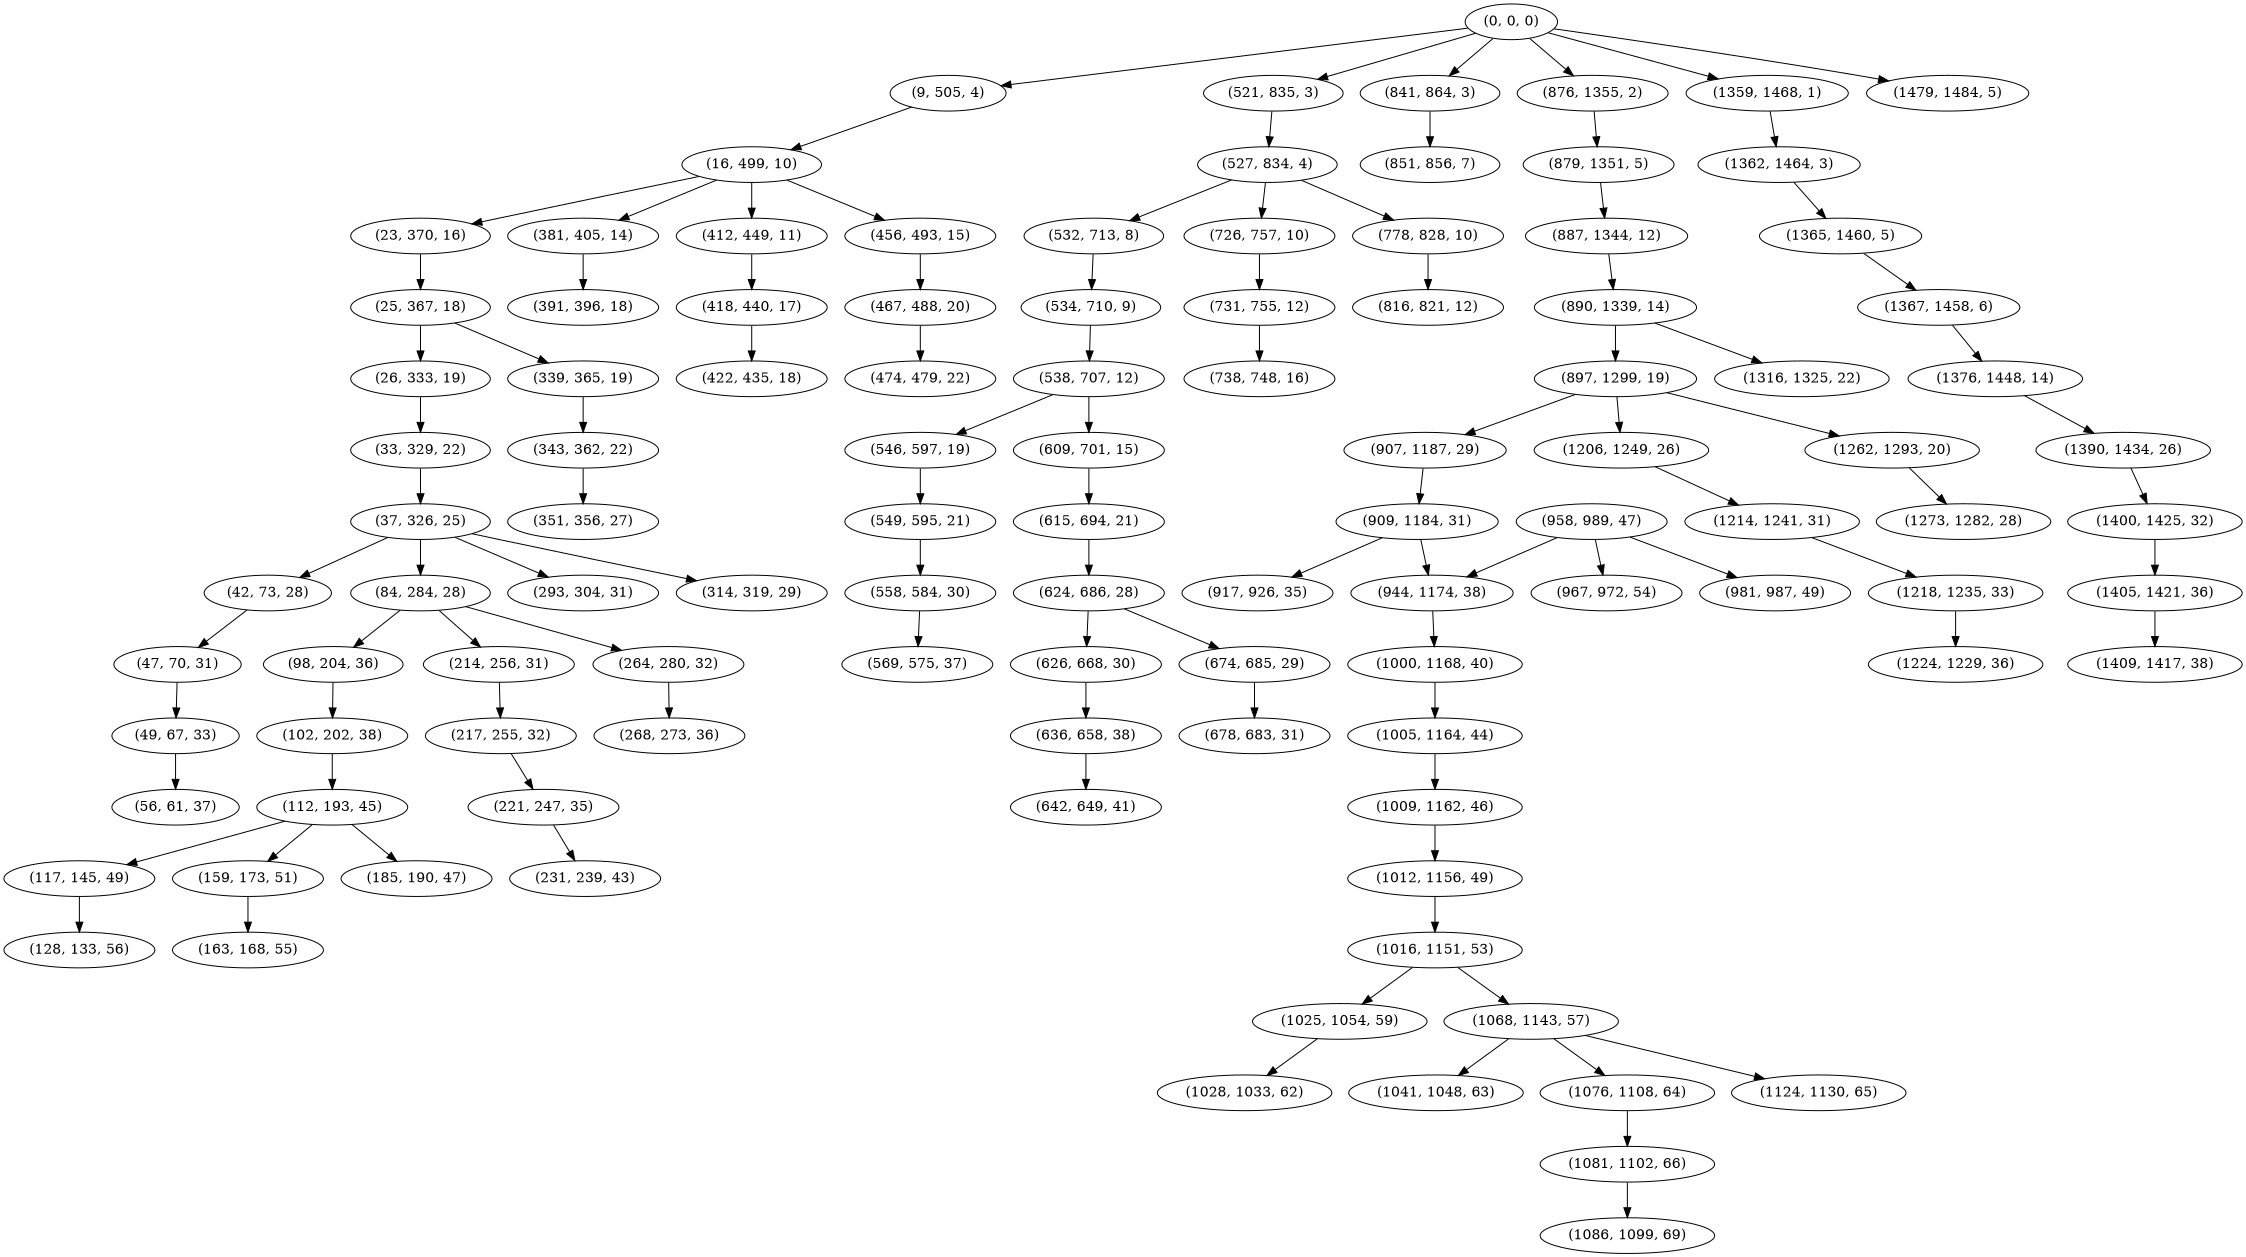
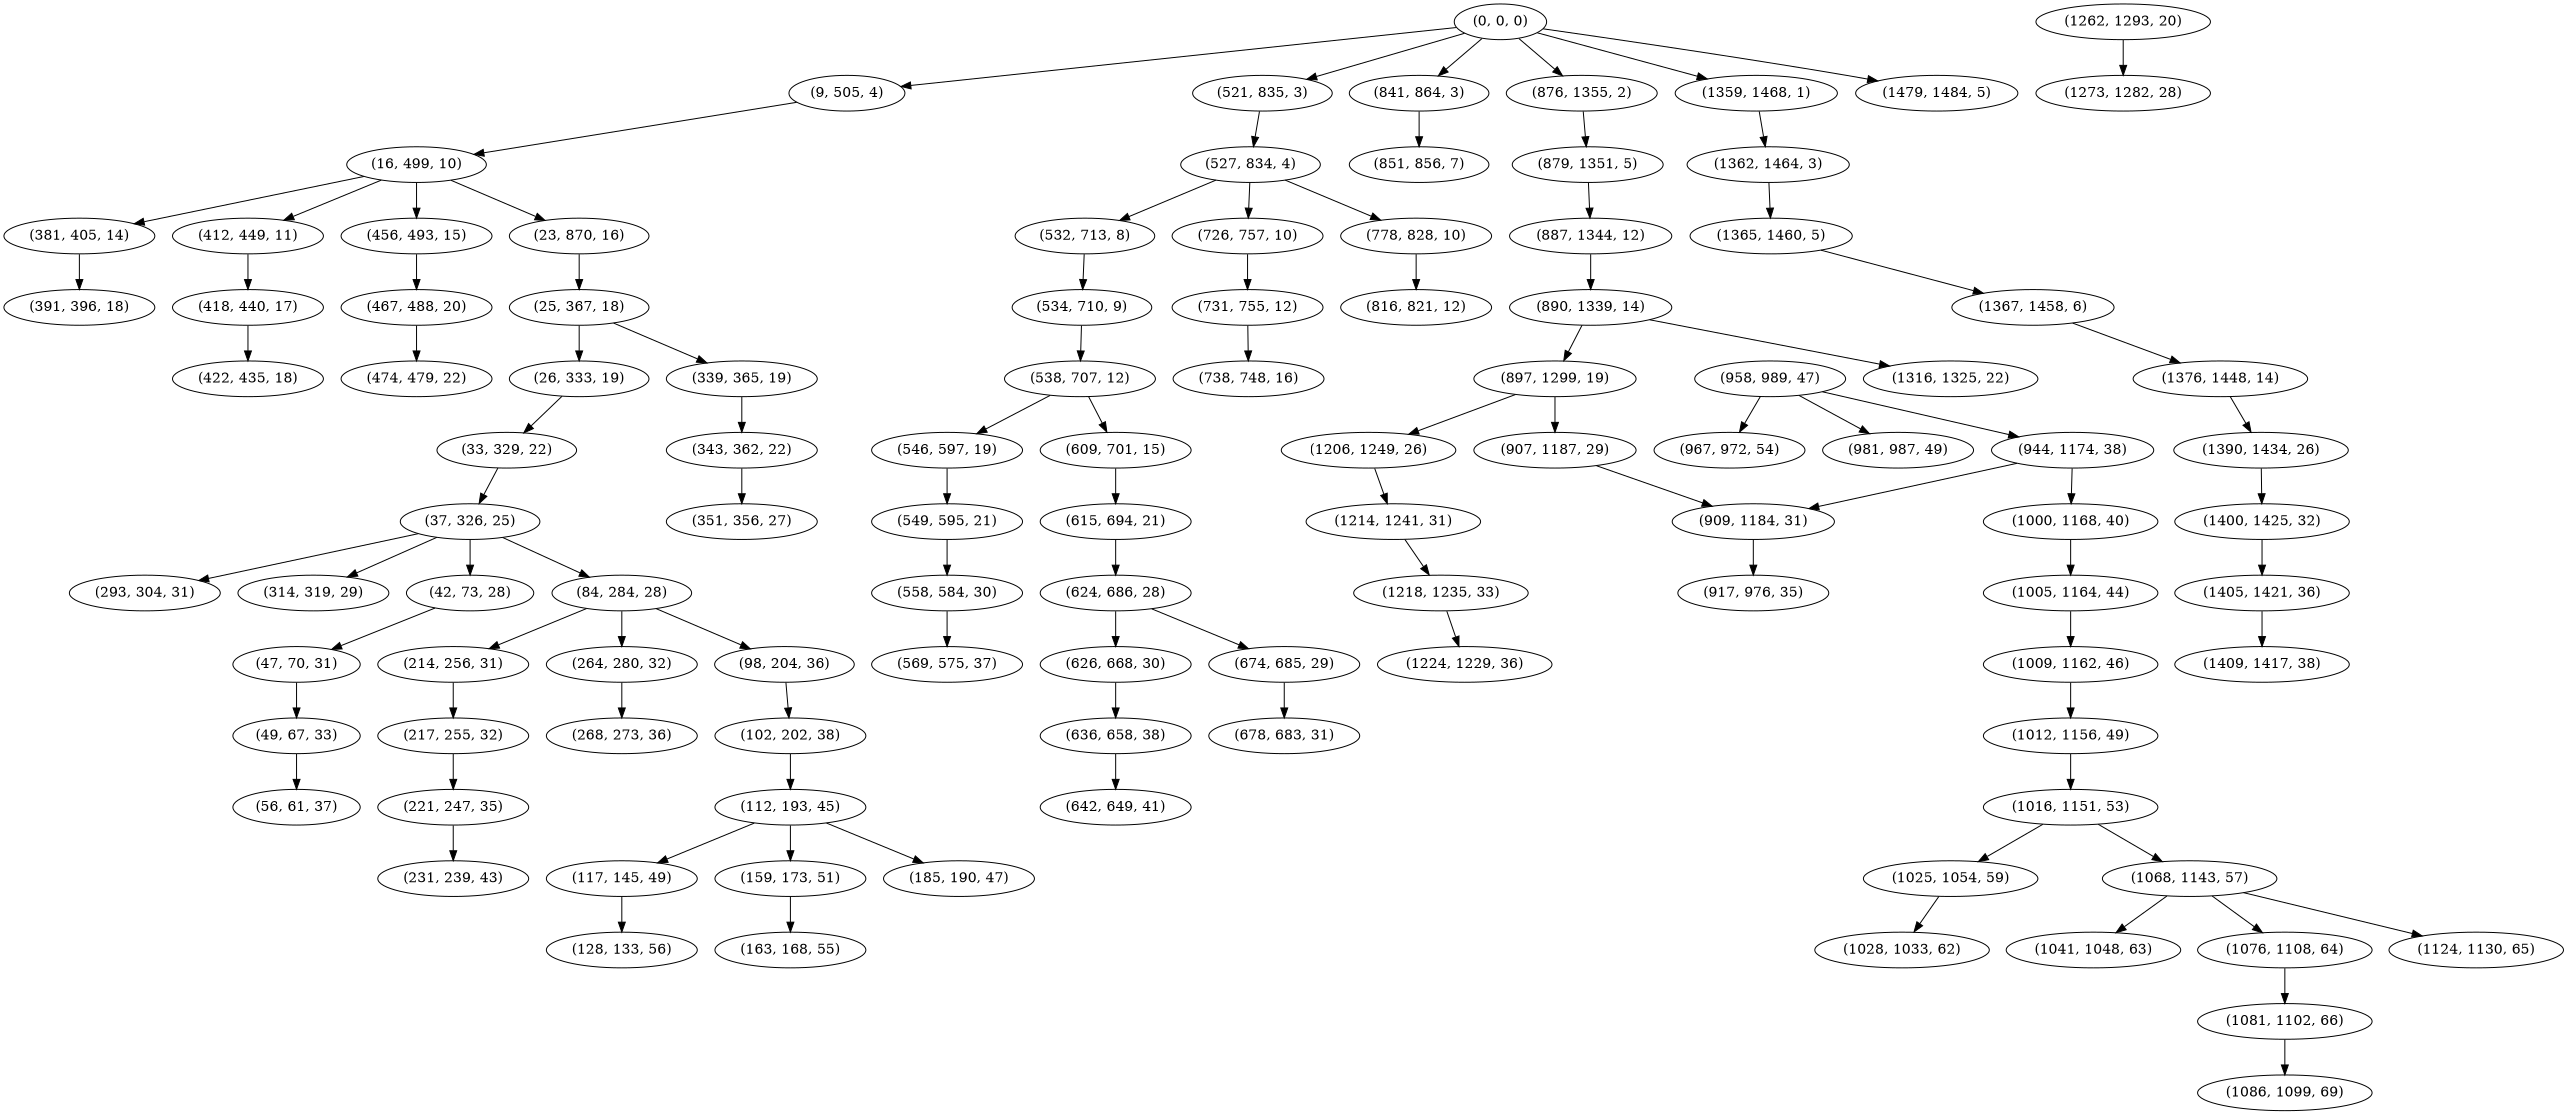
(421, 236) -> (579, 236)
(1748, 413) -> none
(1424, 552) -> (1918, 485)
(1257, 593) -> (1753, 593)
